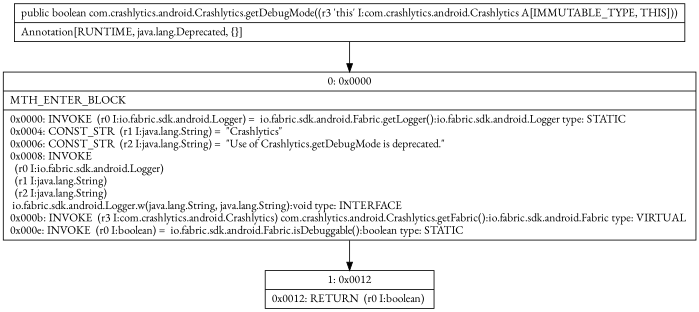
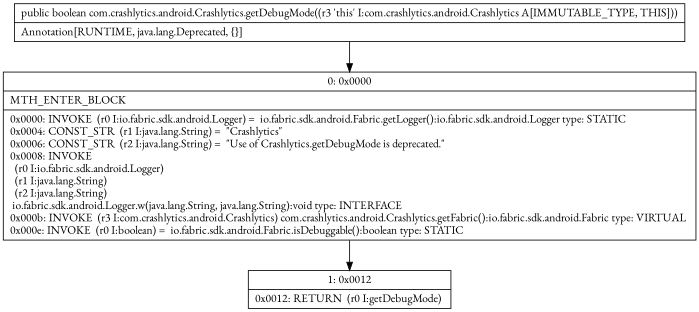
(350, 299) -> (350, 299)
